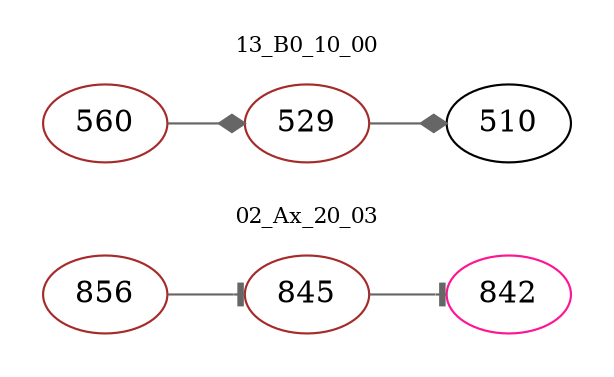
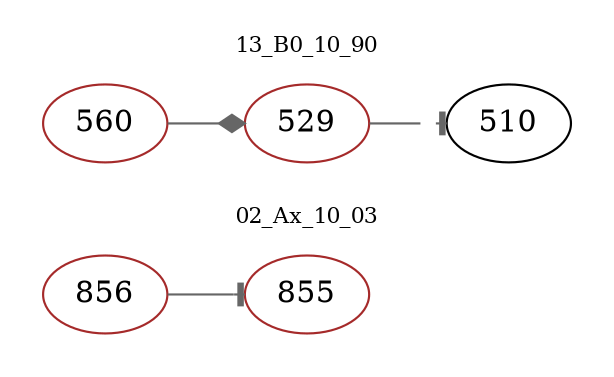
(307, 47) -> (307, 47)
(395, 123) -> (395, 123)
(307, 218) -> (307, 218)
(307, 294) -> (307, 294)
(509, 294) -> none
